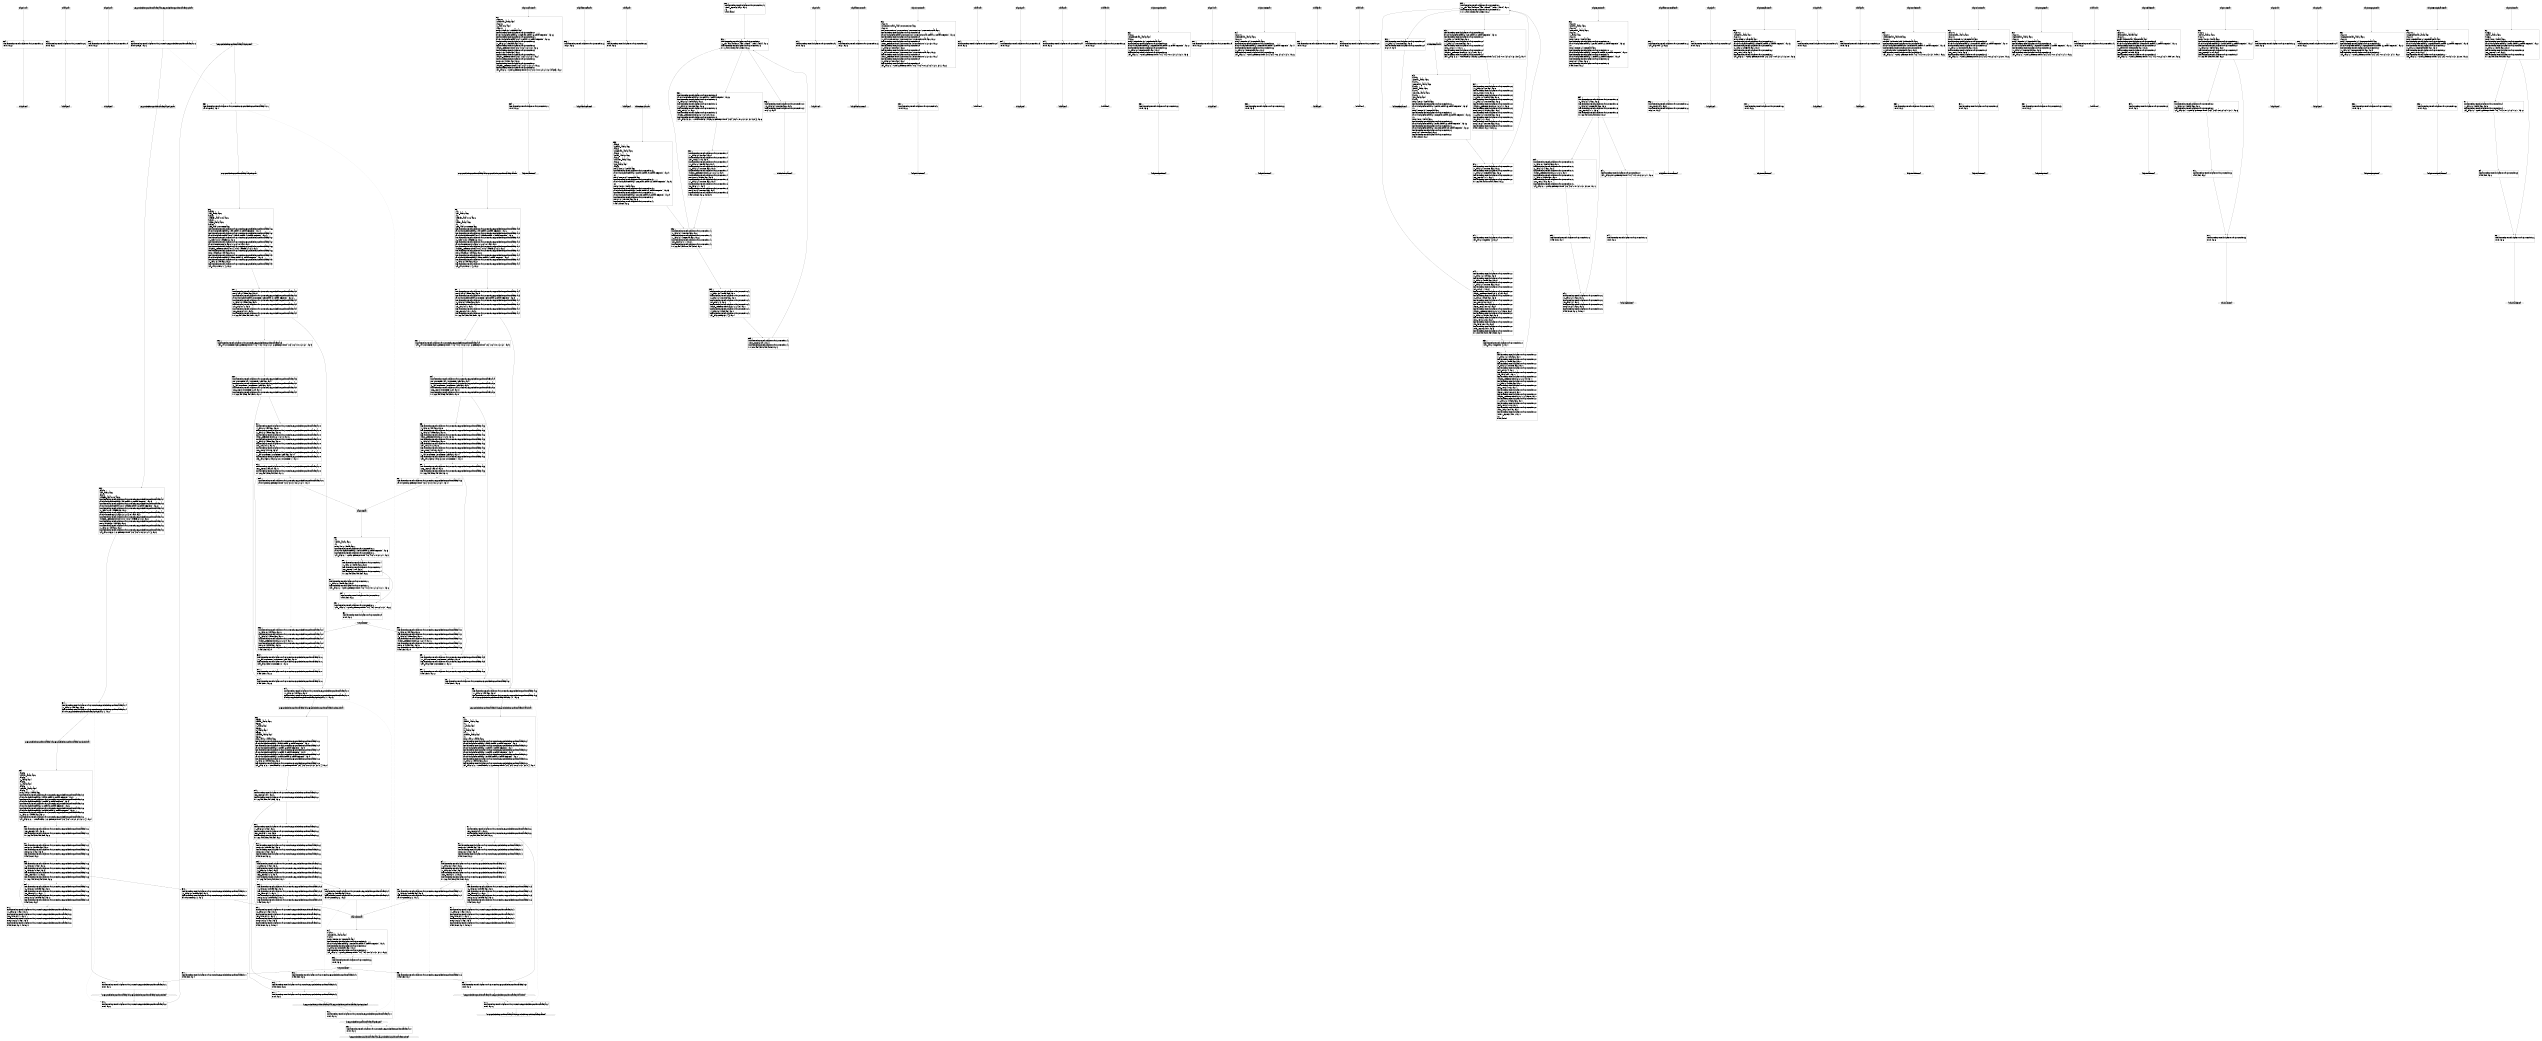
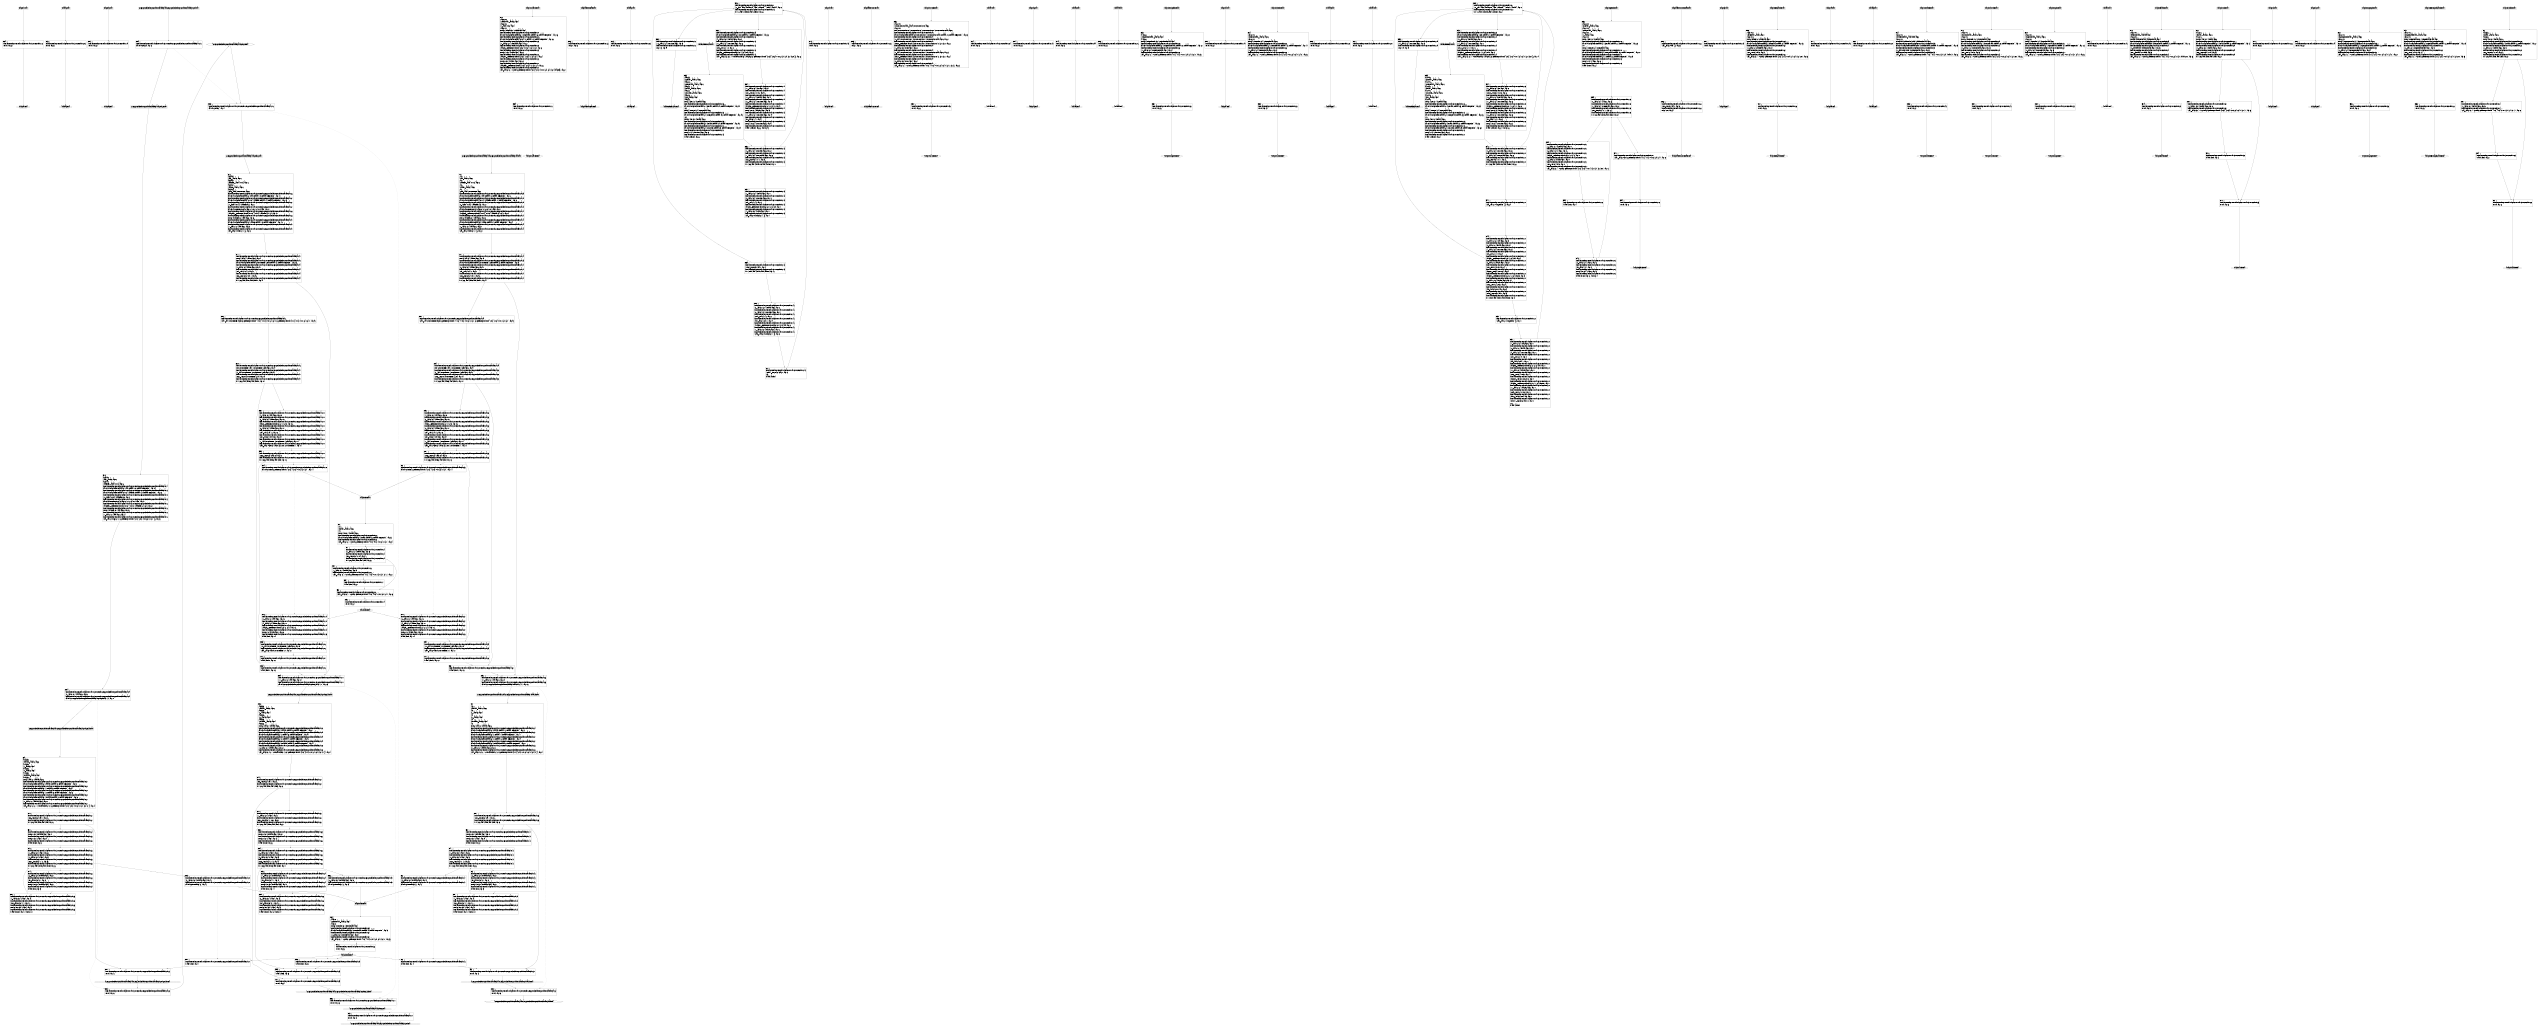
none -> (774, 320)
